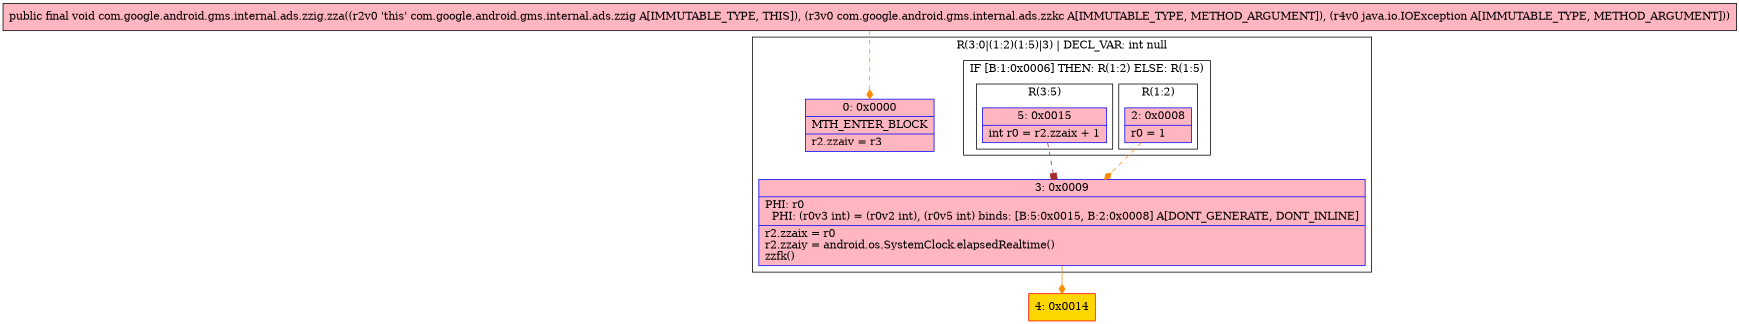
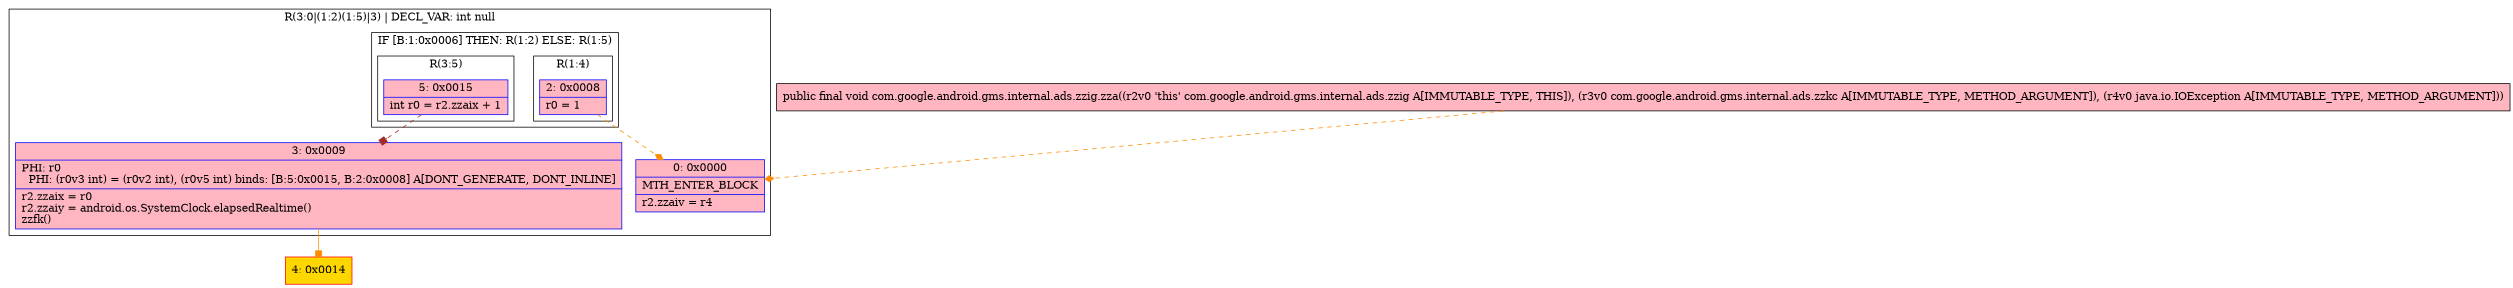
(1158, 93) -> (573, 65)
(847, 142) -> (677, 203)
(1124, 160) -> (626, 135)
(1062, 277) -> (319, 240)
